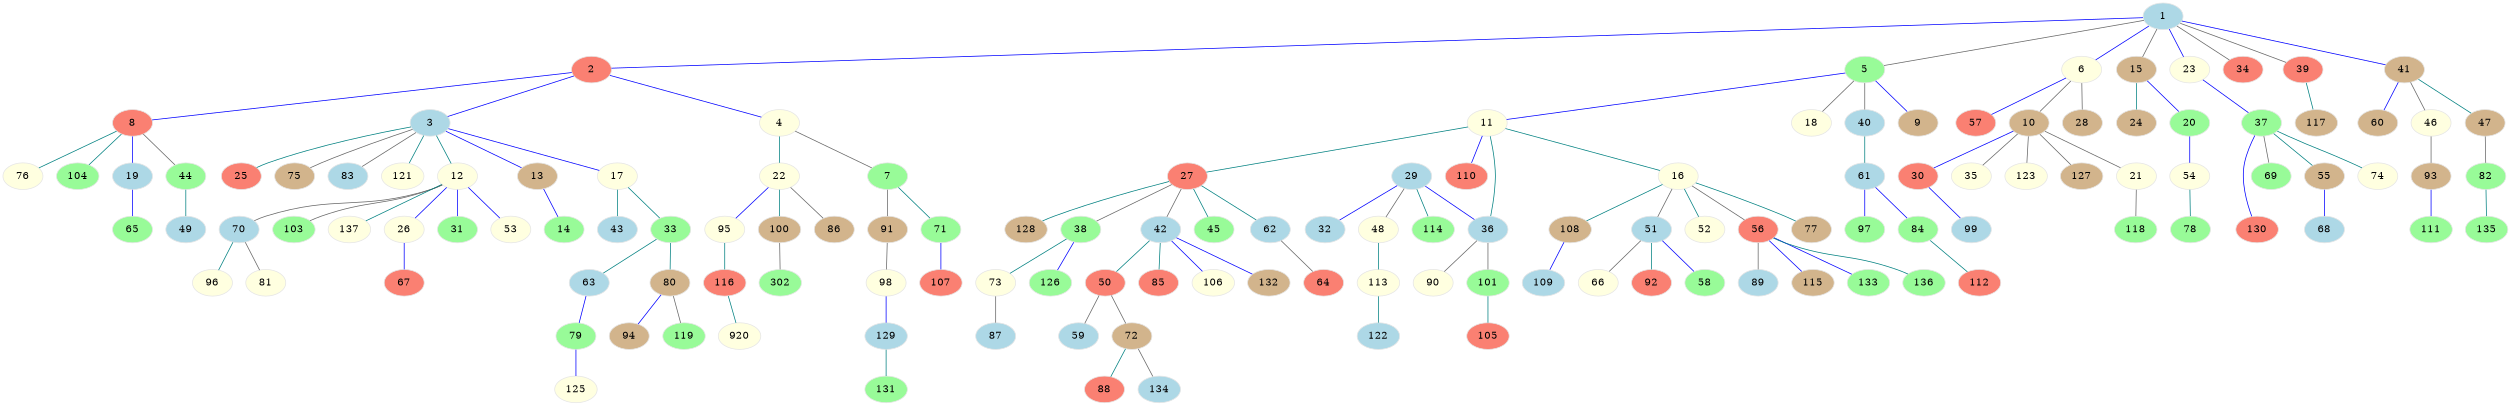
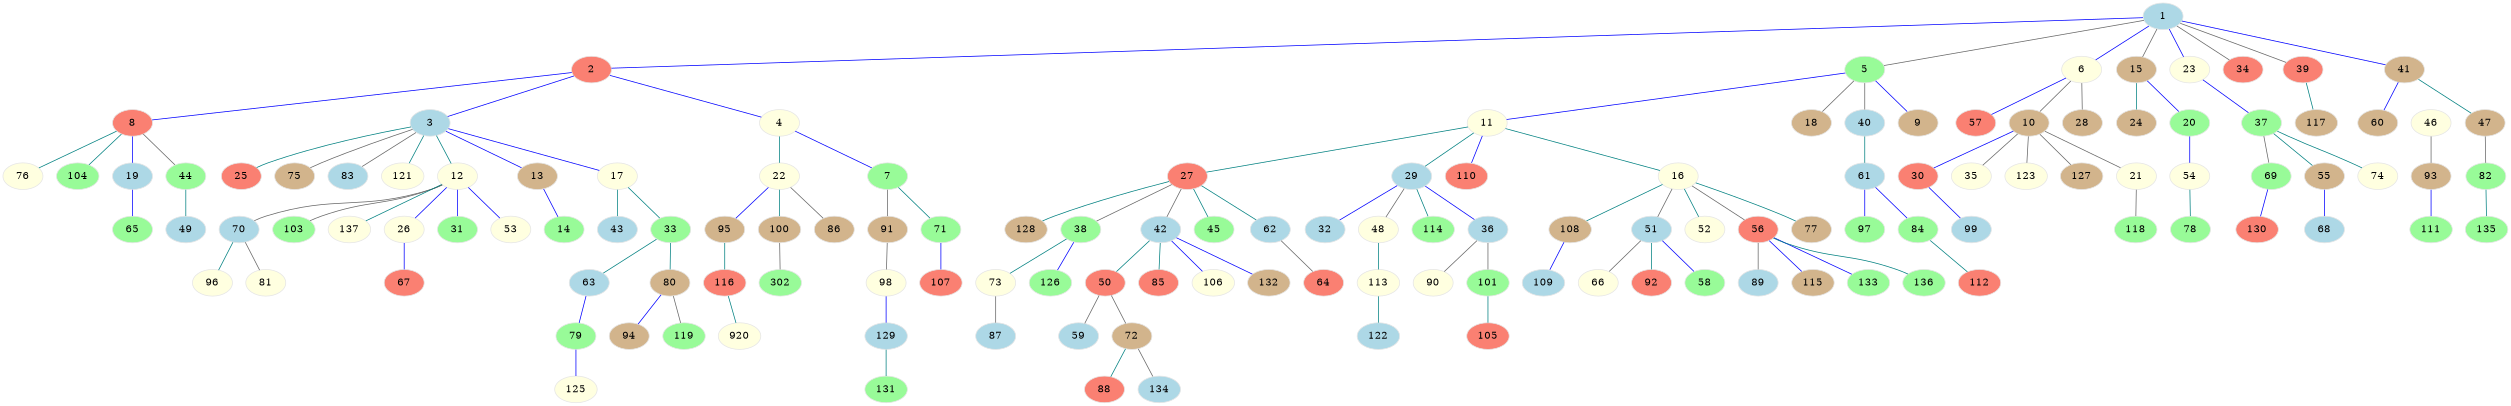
(2418, 96) -> none
(1811, 123) -> (1811, 123)
(834, 150) -> (834, 150)
(2243, 175) -> (2264, 203)
(1495, 176) -> (1449, 150)
(725, 229) -> (725, 229)
